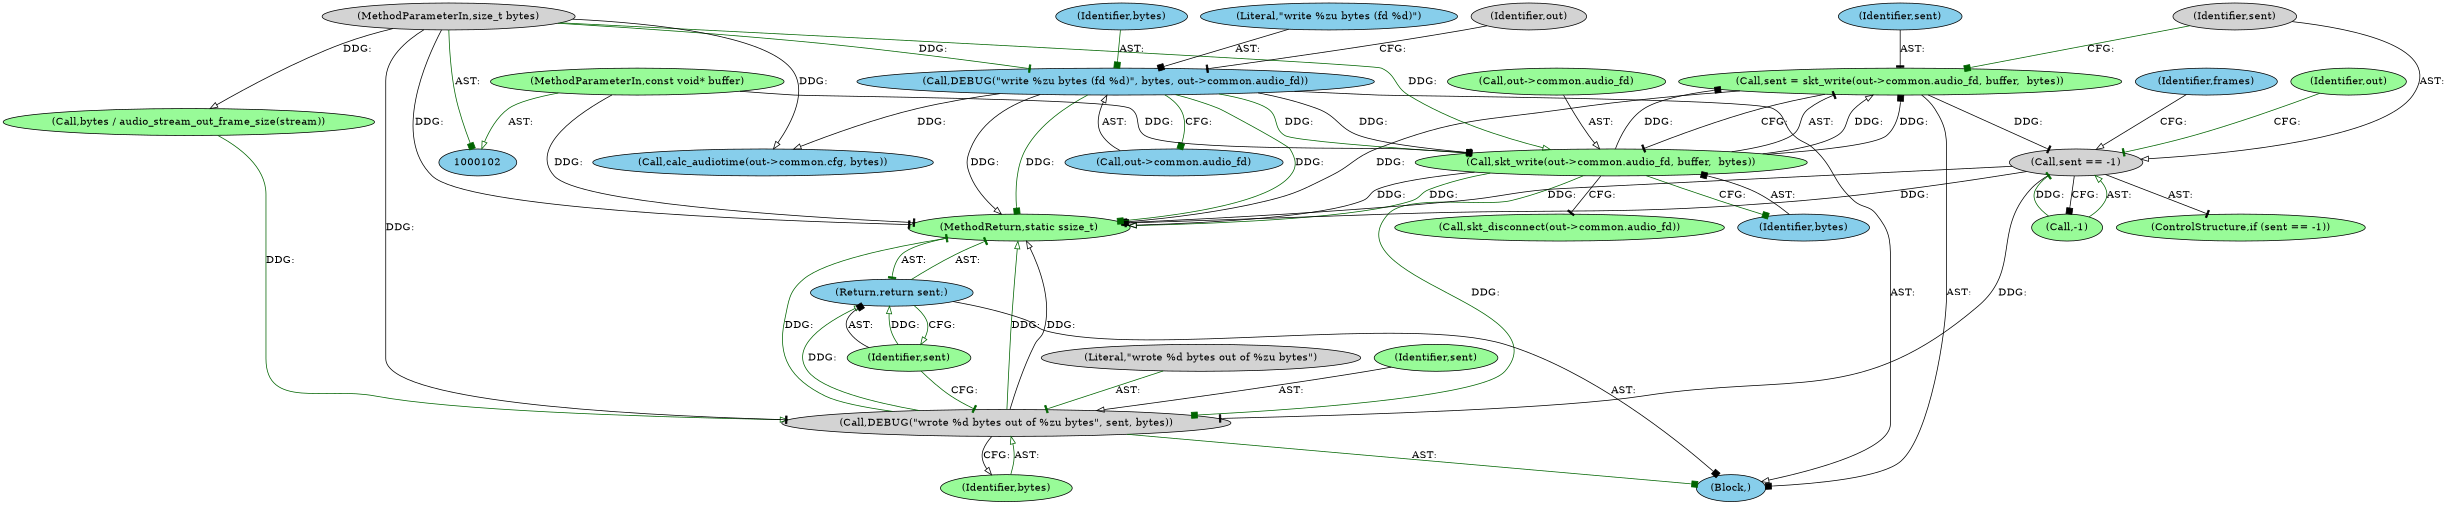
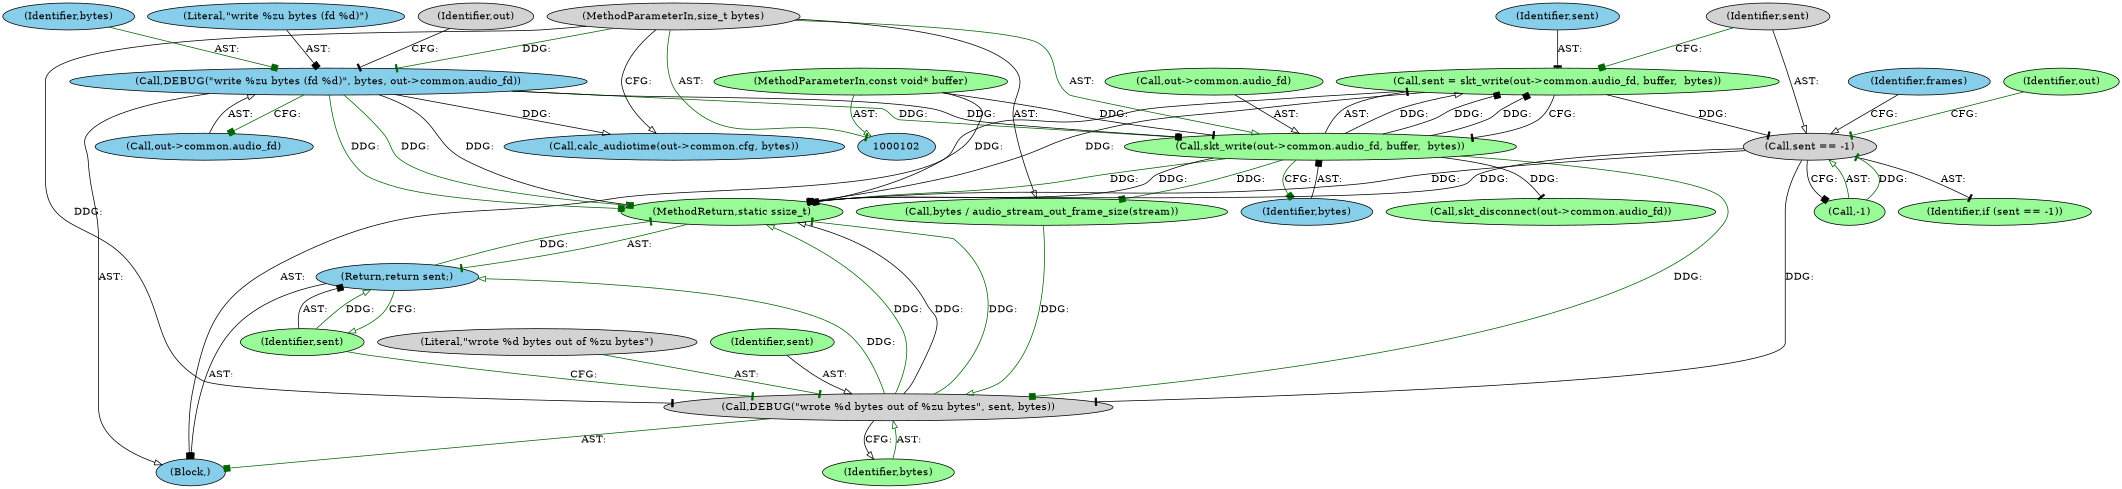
(359, 49) -> (1028, 114)
(815, 82) -> (640, 82)
(1424, 82) -> (1084, 82)
(454, 87) -> (733, 128)
none -> (1205, 182)
(1604, 195) -> (1546, 179)
(675, 204) -> (959, 150)
(590, 208) -> none
(2241, 228) -> (1995, 212)
(970, 260) -> (556, 244)
